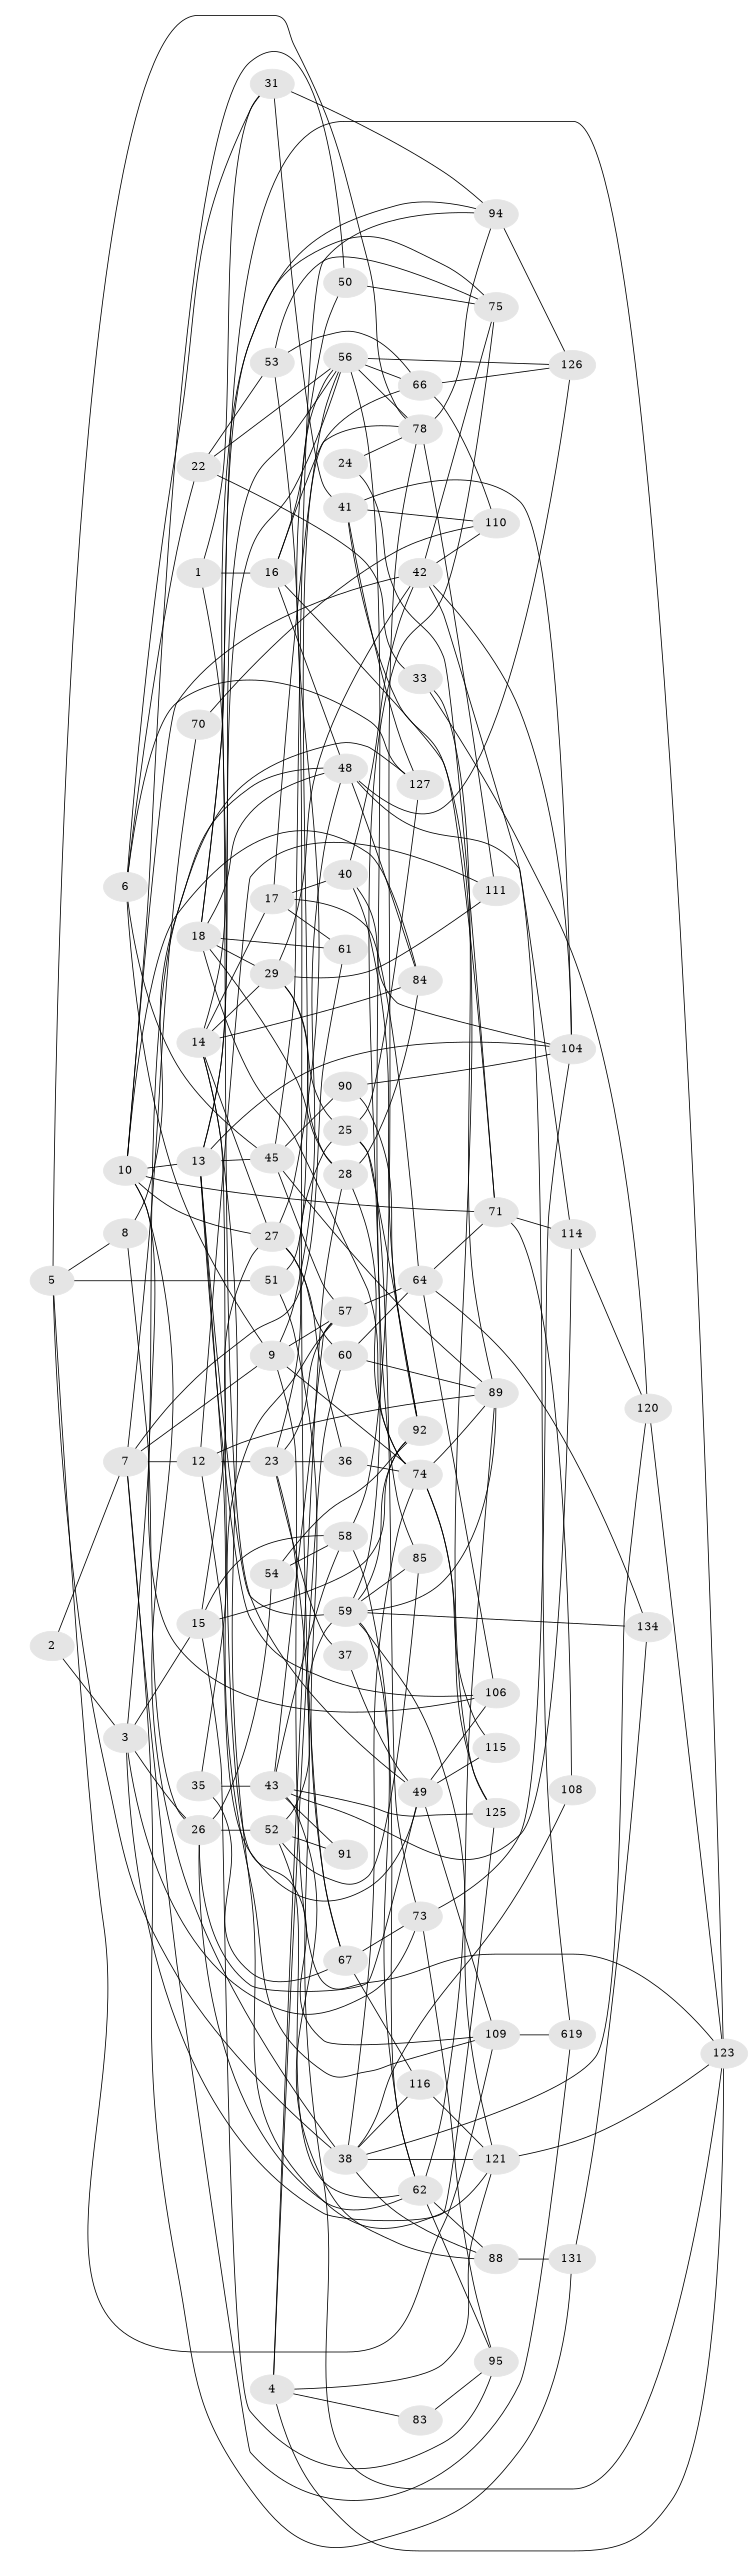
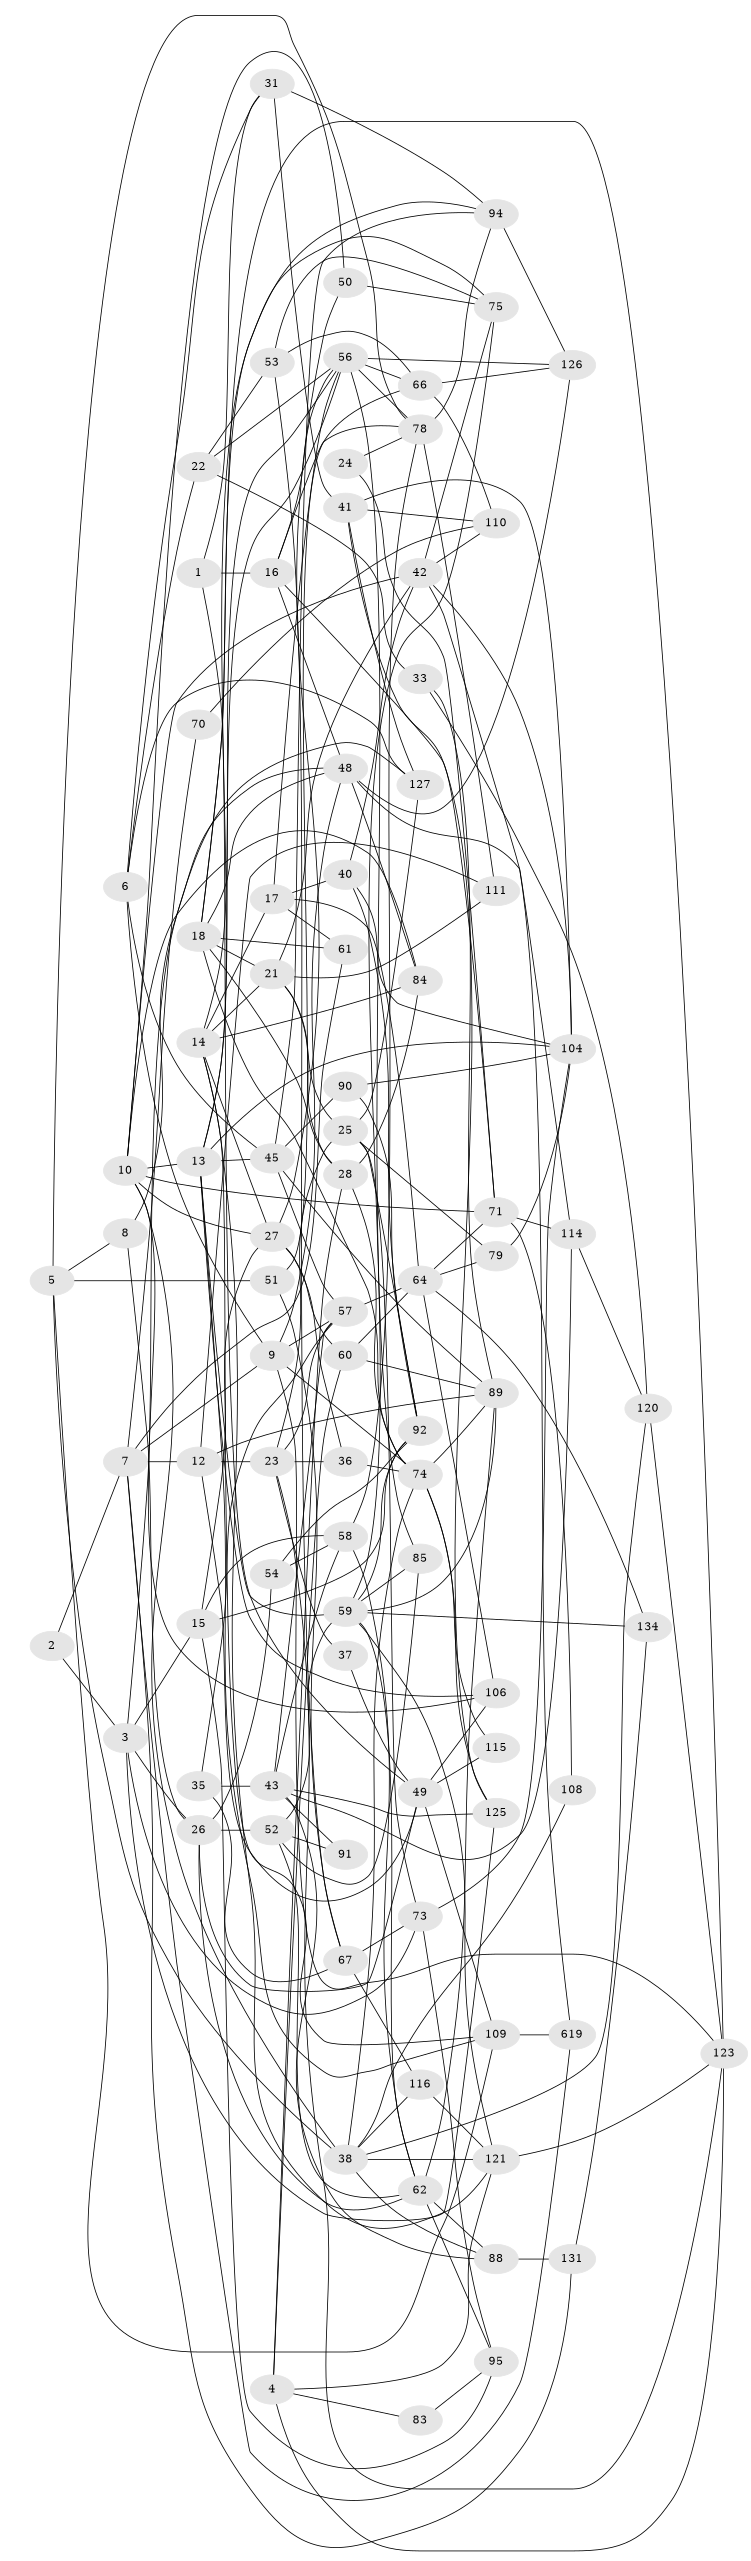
(272, 974) -> (272, 974)
none -> (496, 1256)
